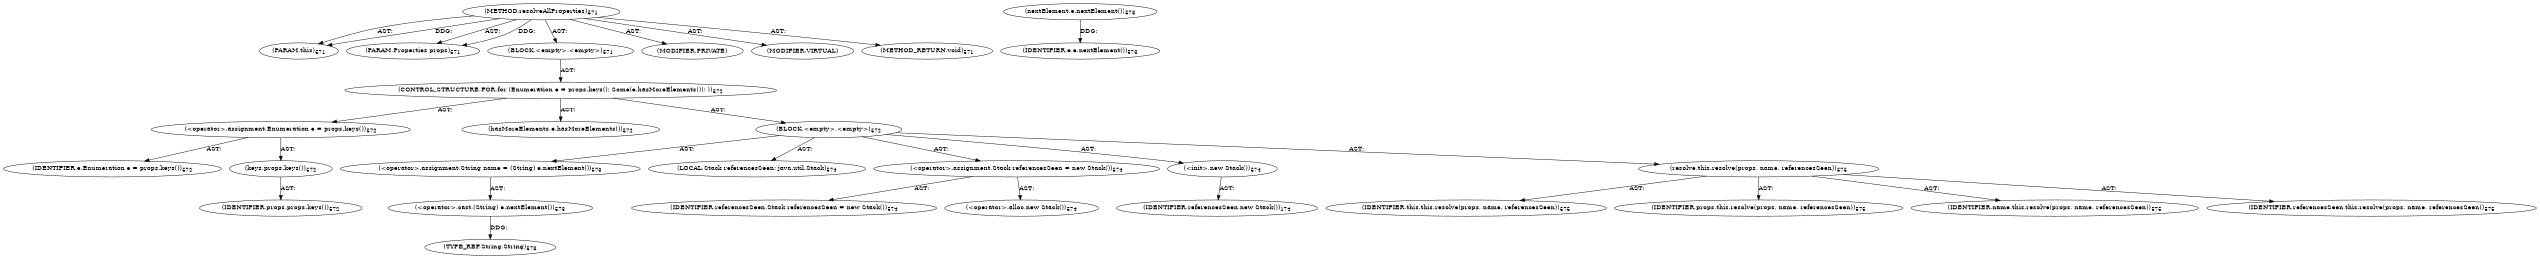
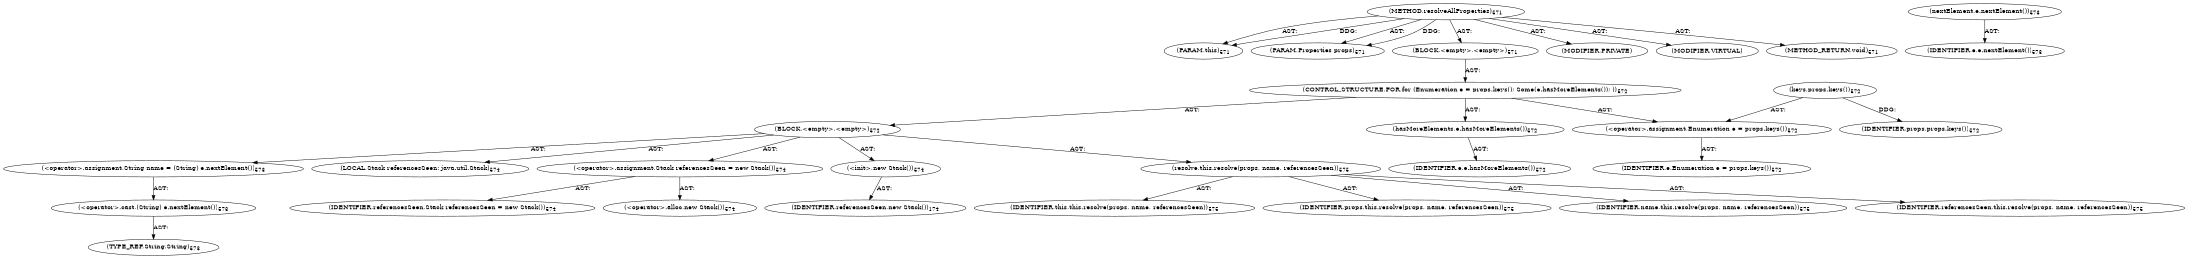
(1090, 31) -> (1993, 31)
(281, 147) -> (1767, 109)
none -> (1480, 169)
(289, 188) -> (1888, 110)
(500, 228) -> (162, 228)
